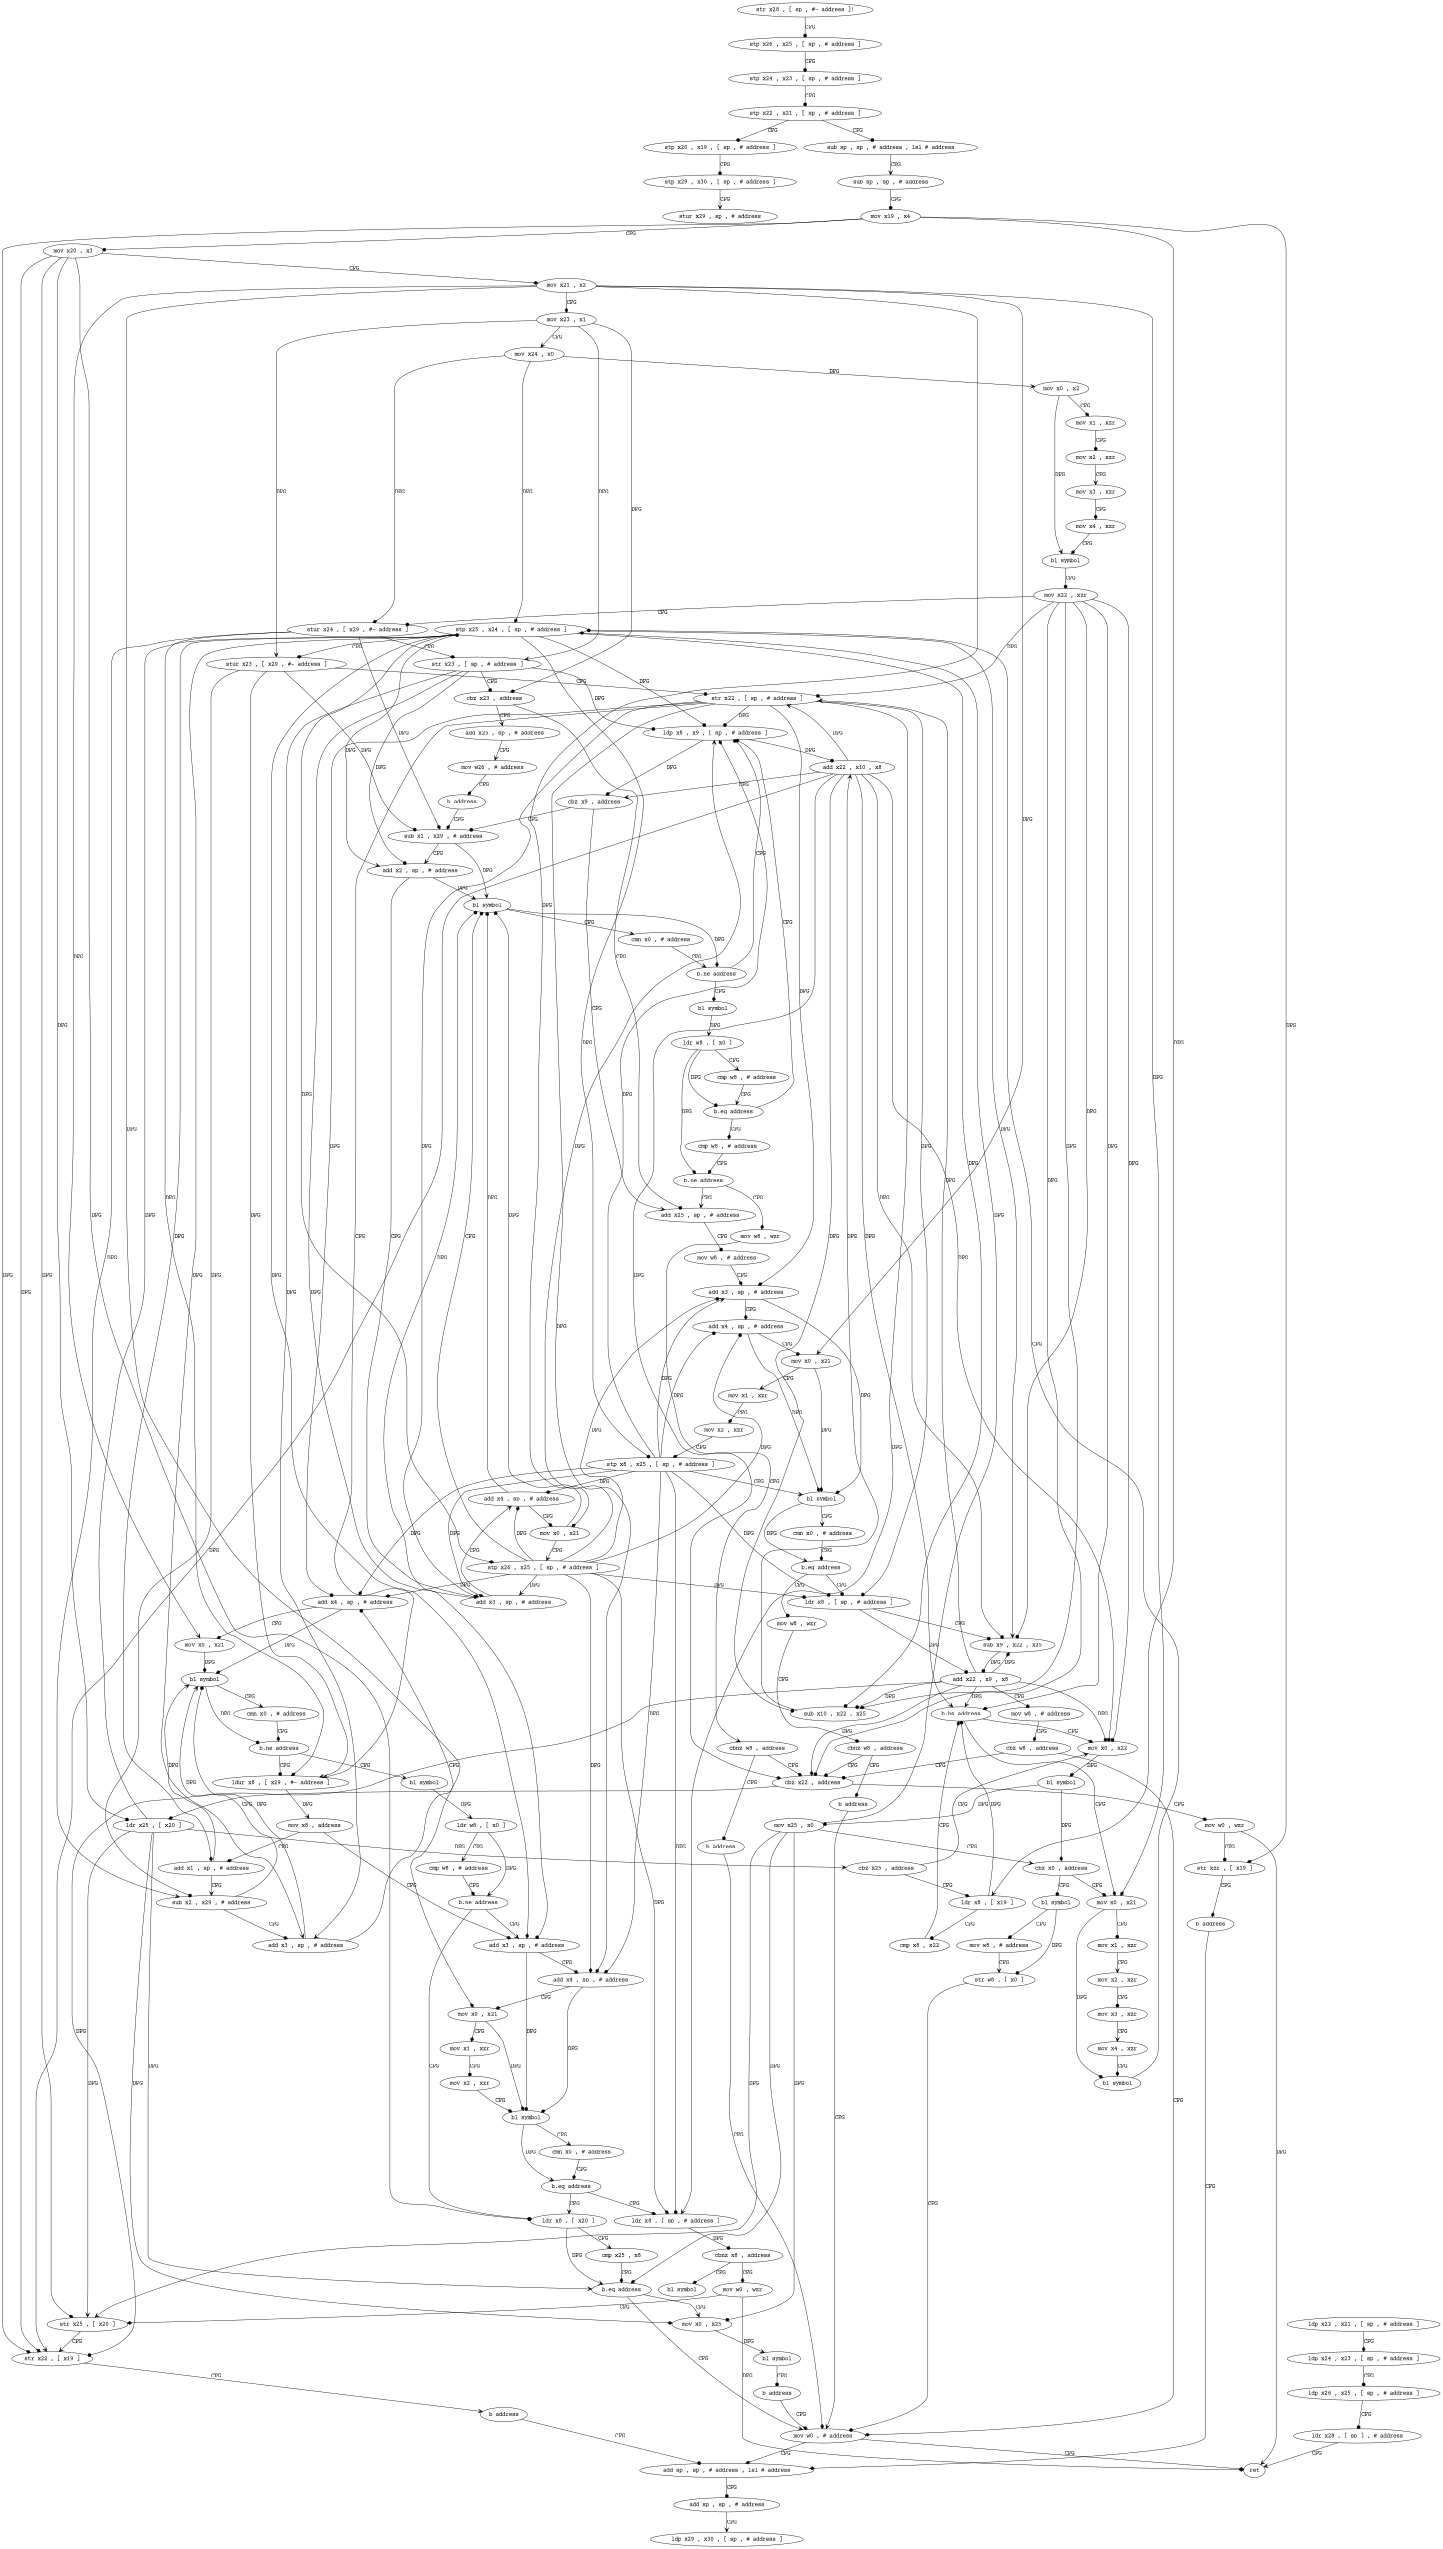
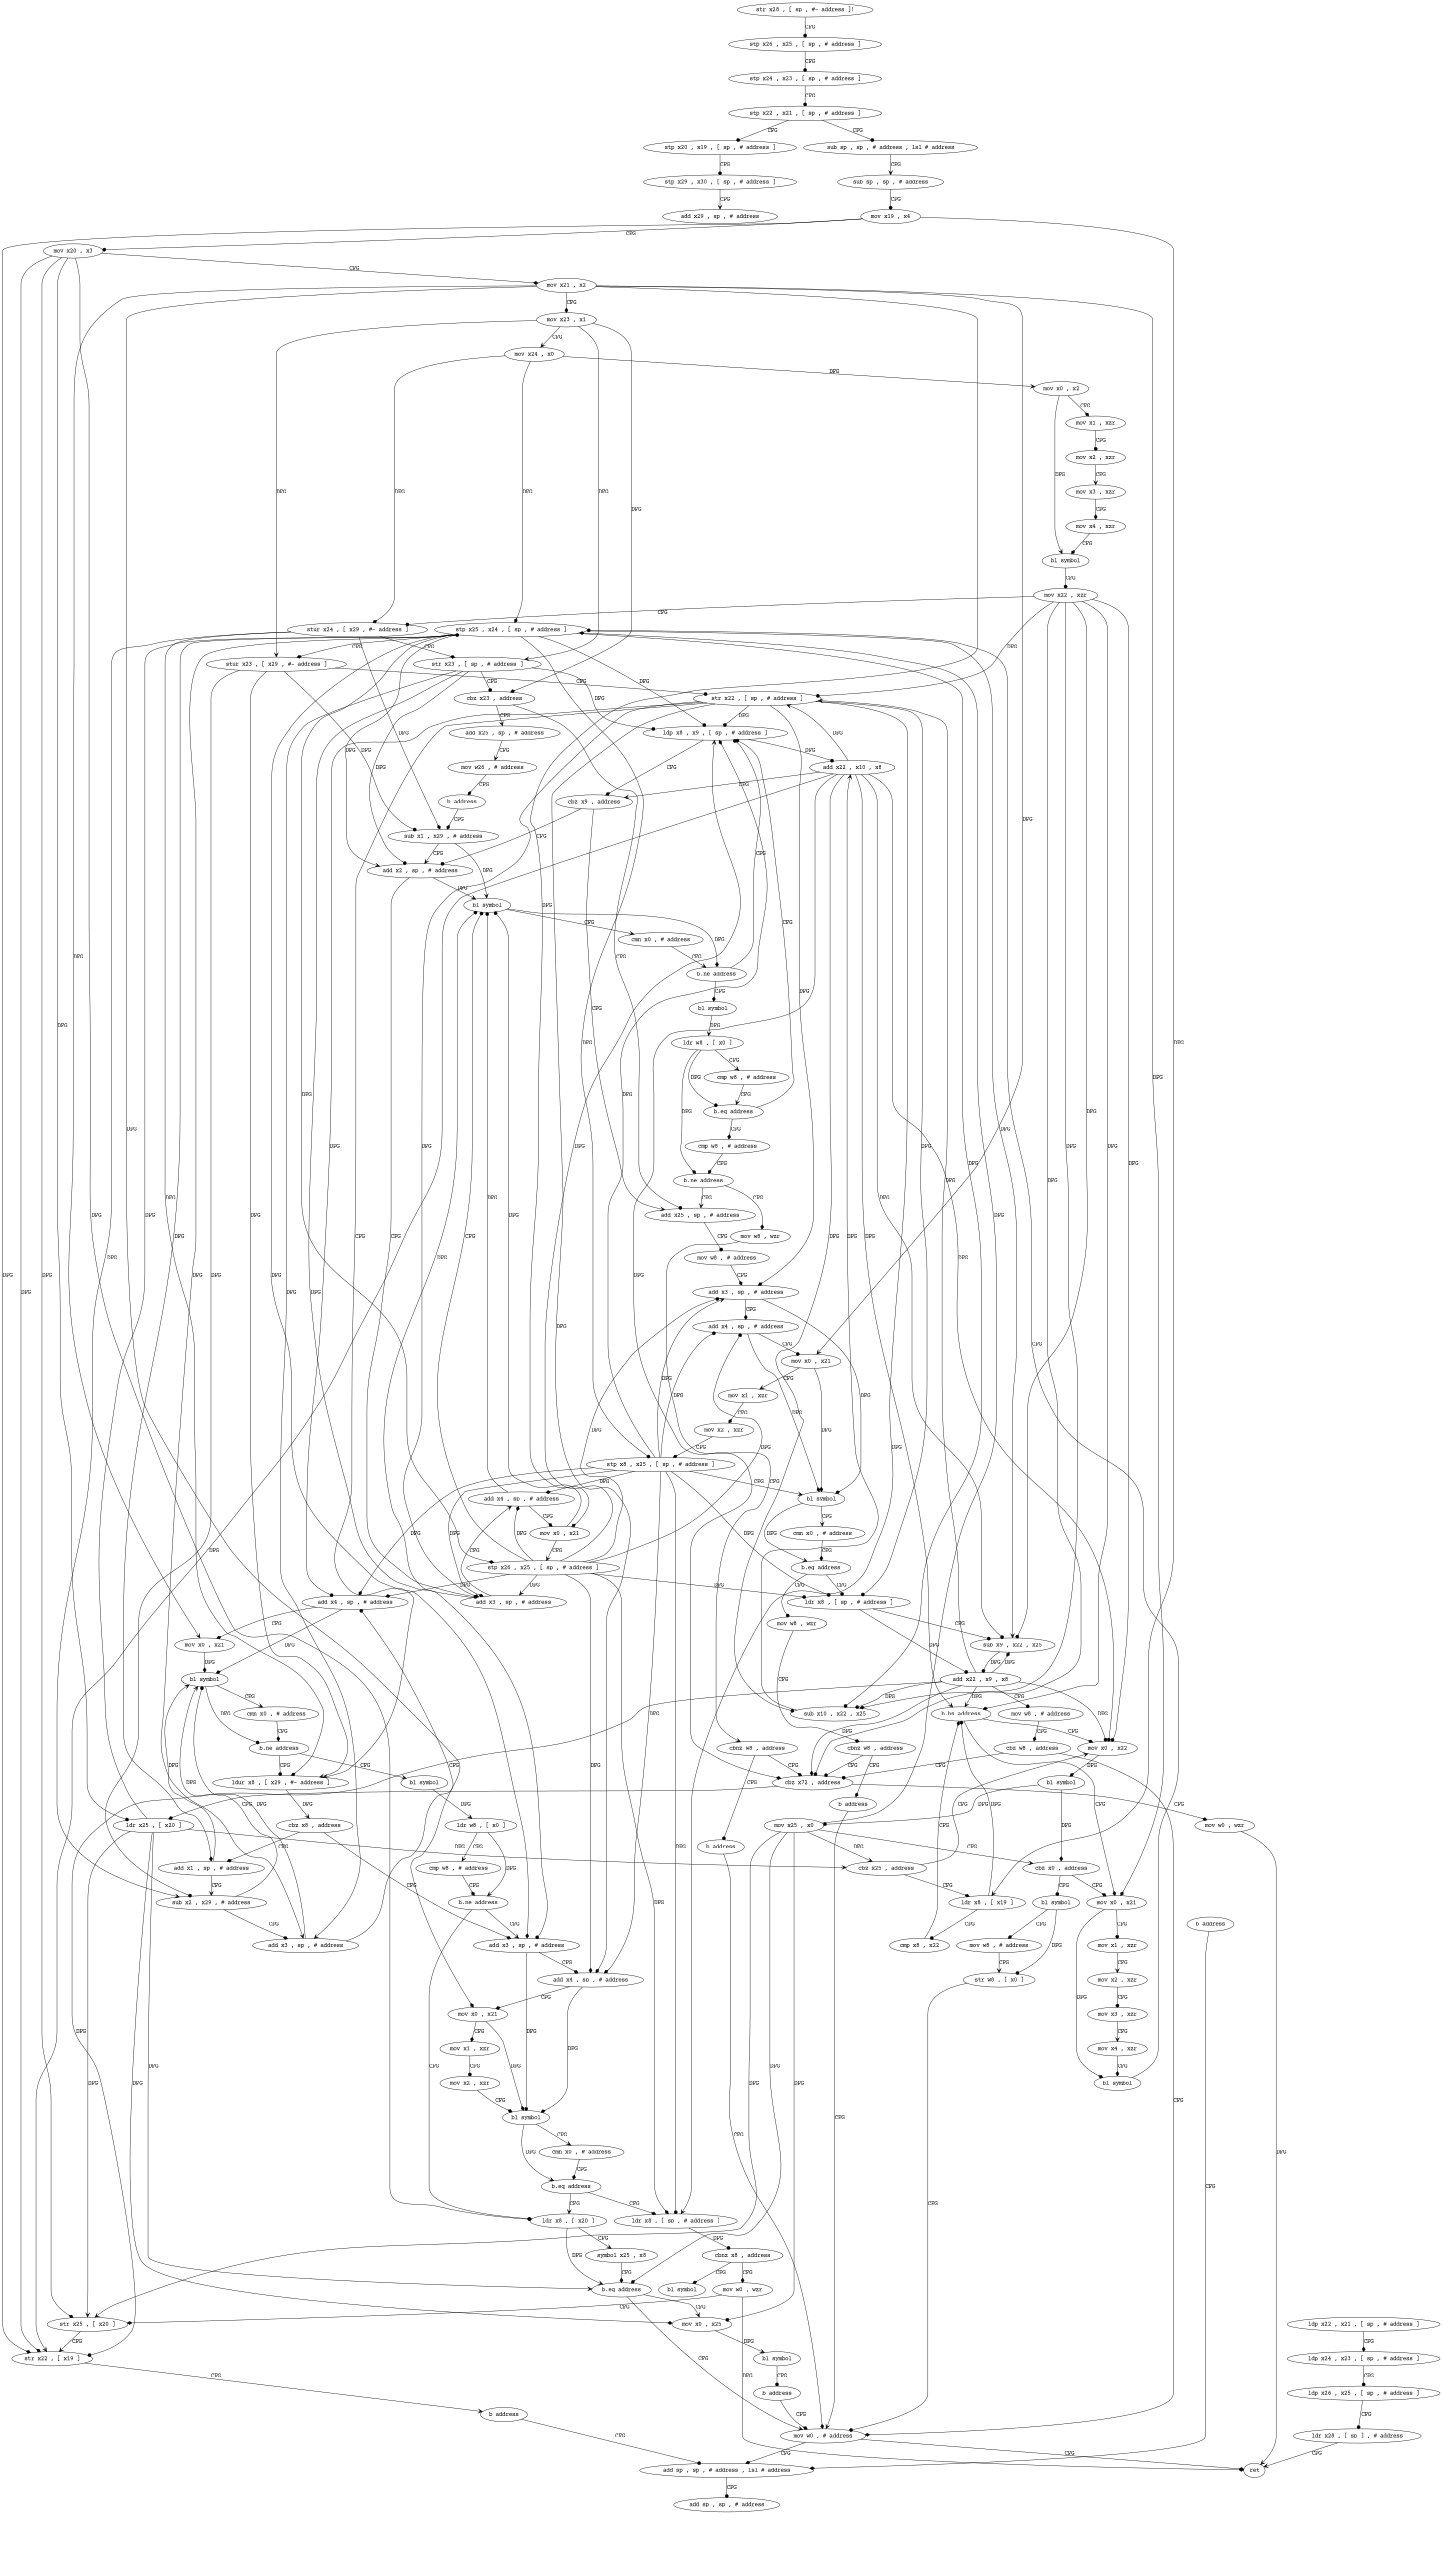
(720, 217) -> (720, 217)
(672, 768) -> (672, 768)
(524, 818) -> (514, 839)
(813, 1783) -> (813, 1783)
(315, 1826) -> (315, 1826)
none -> (838, 1846)
(1225, 1868) -> none
(621, 2255) -> (621, 2255)
(727, 2539) -> none
